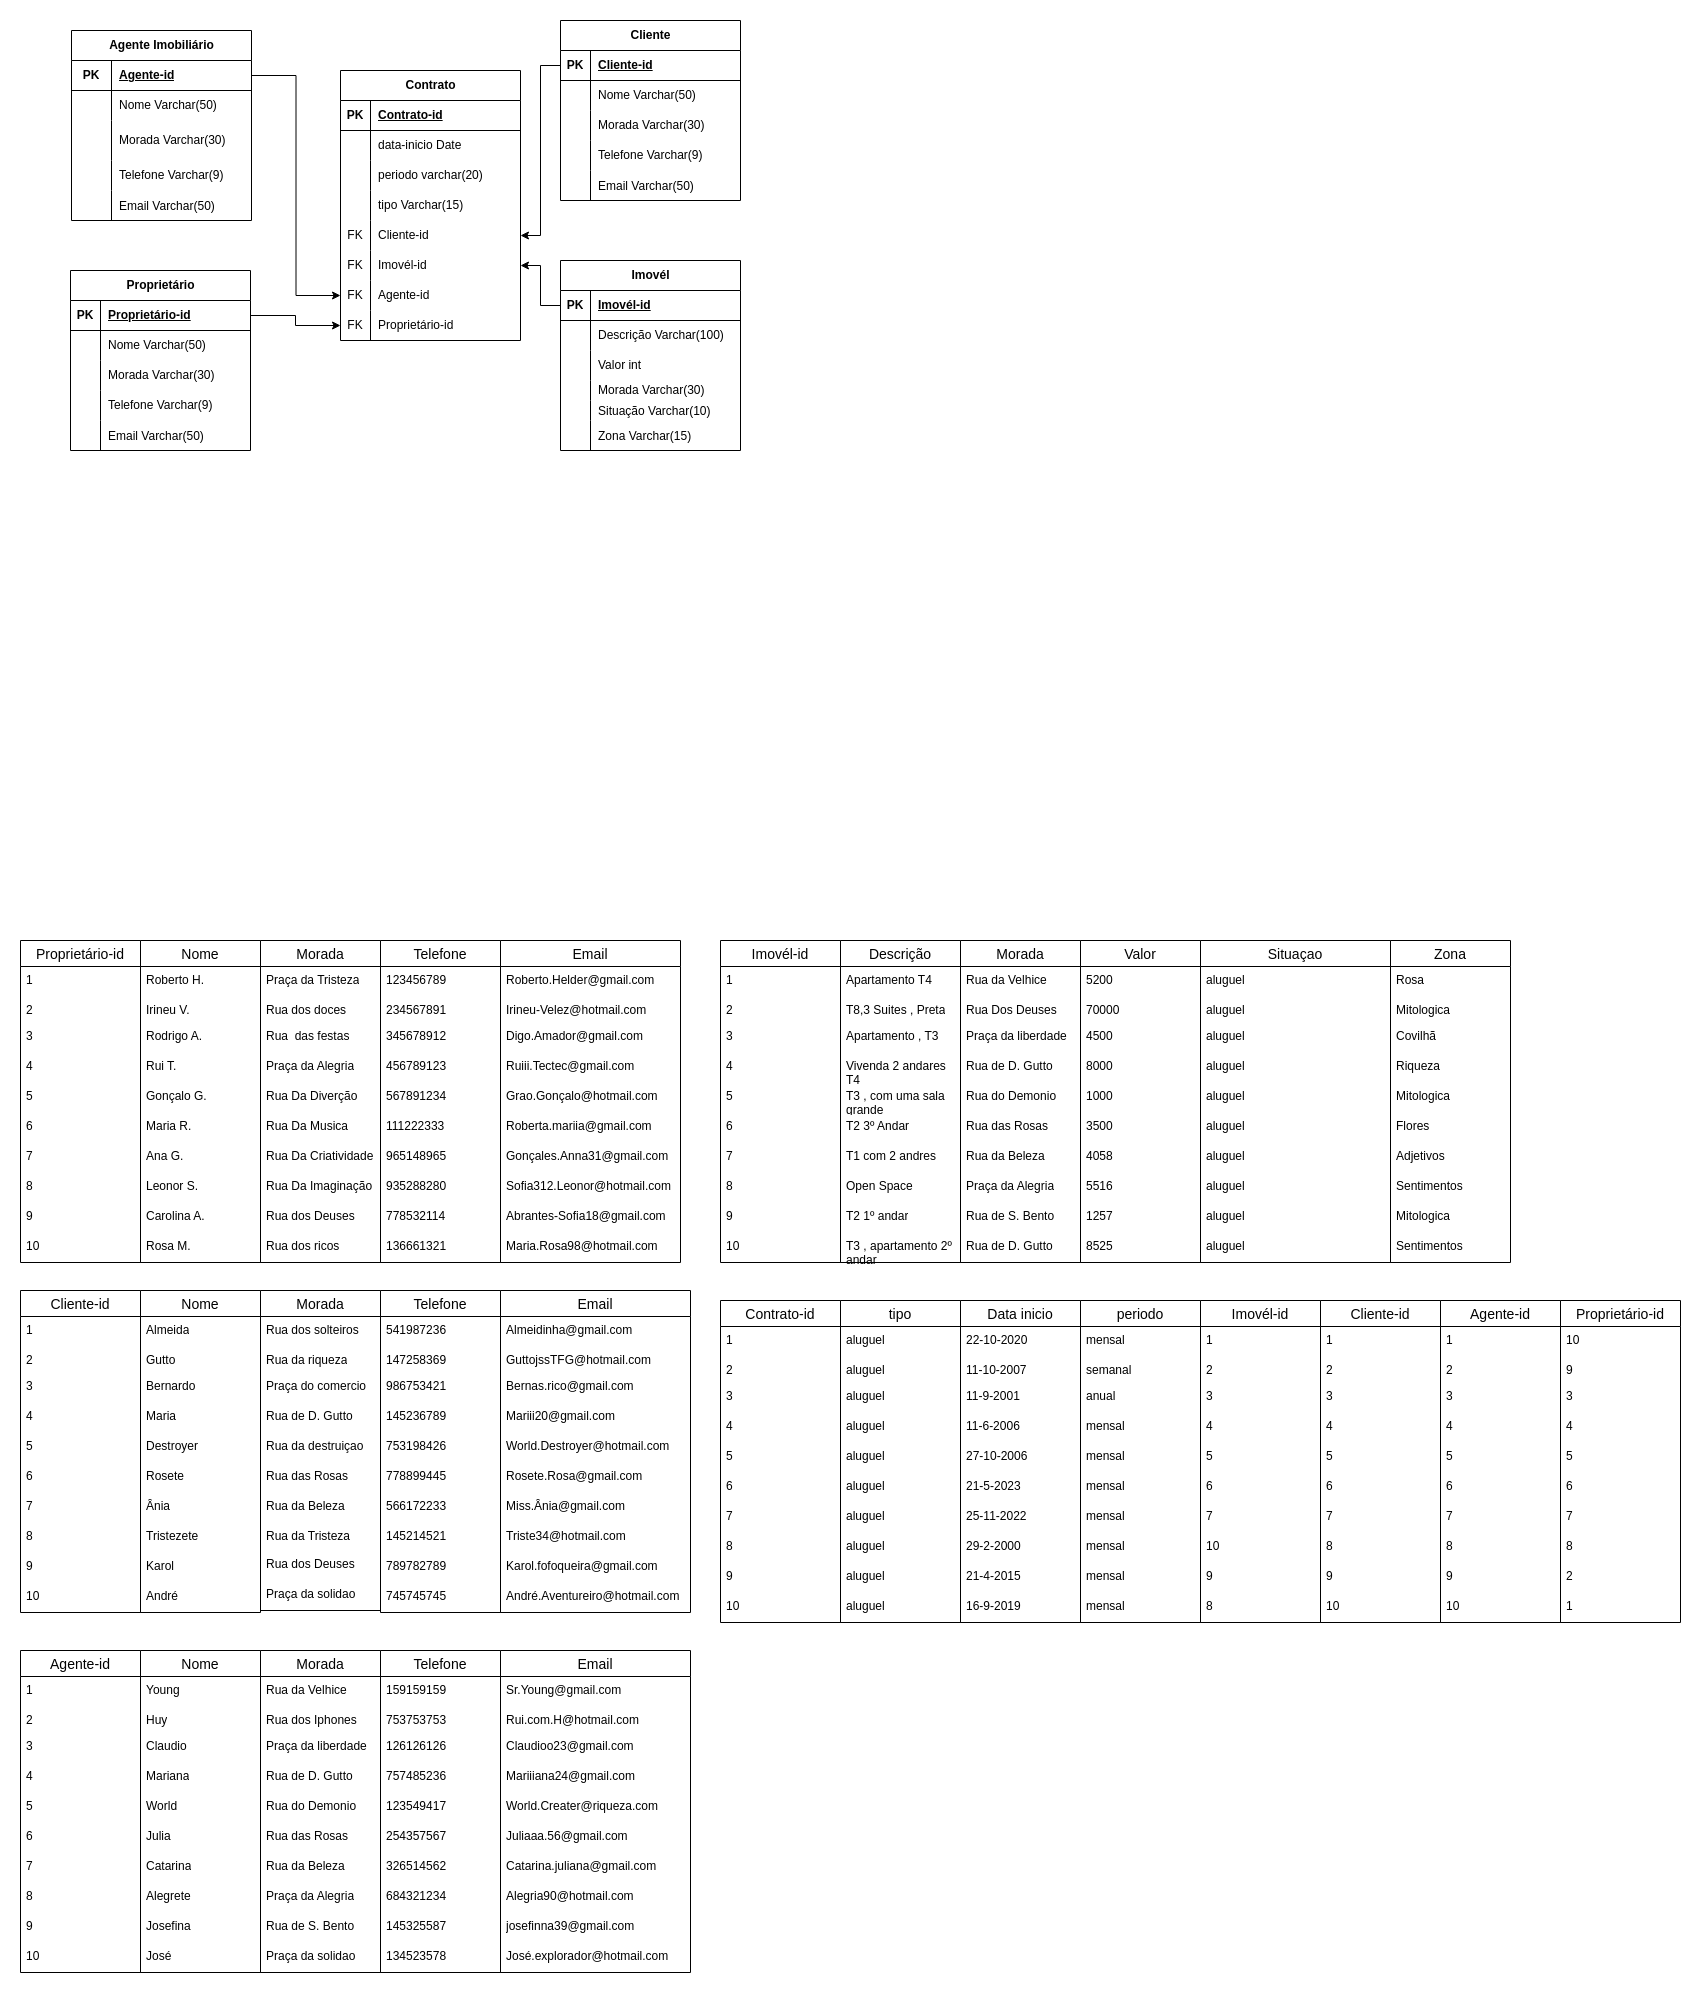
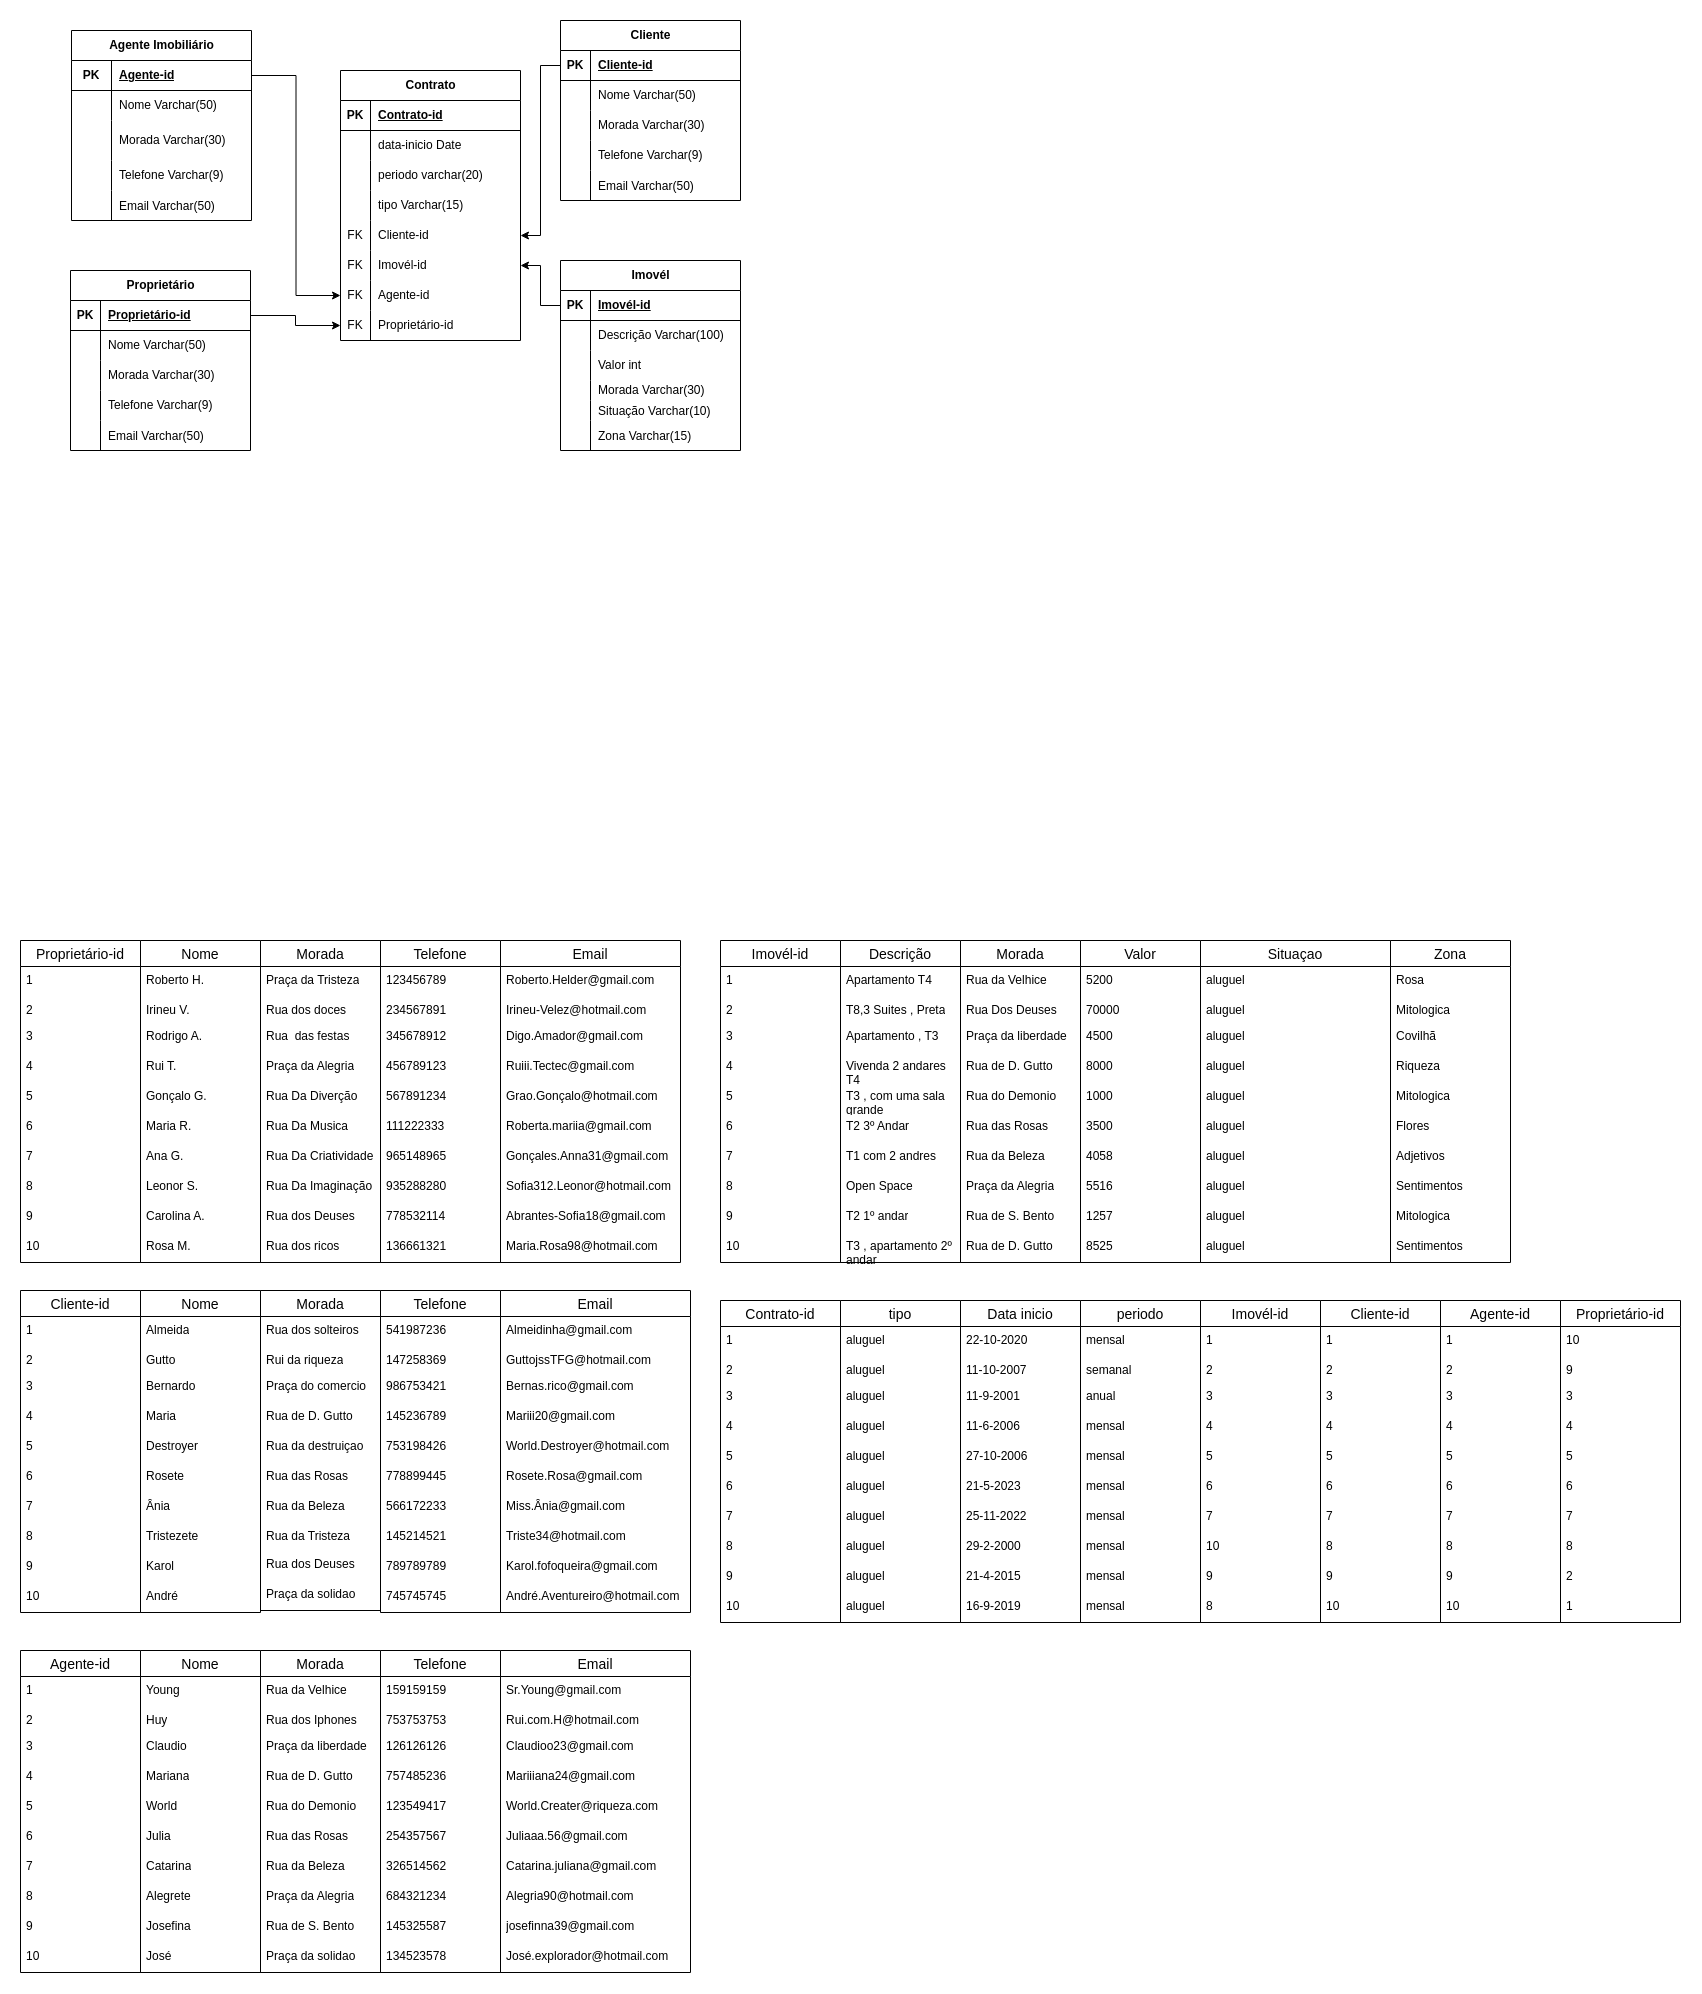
(309, 1361) -> (307, 1361)
(417, 1567) -> (417, 1567)
